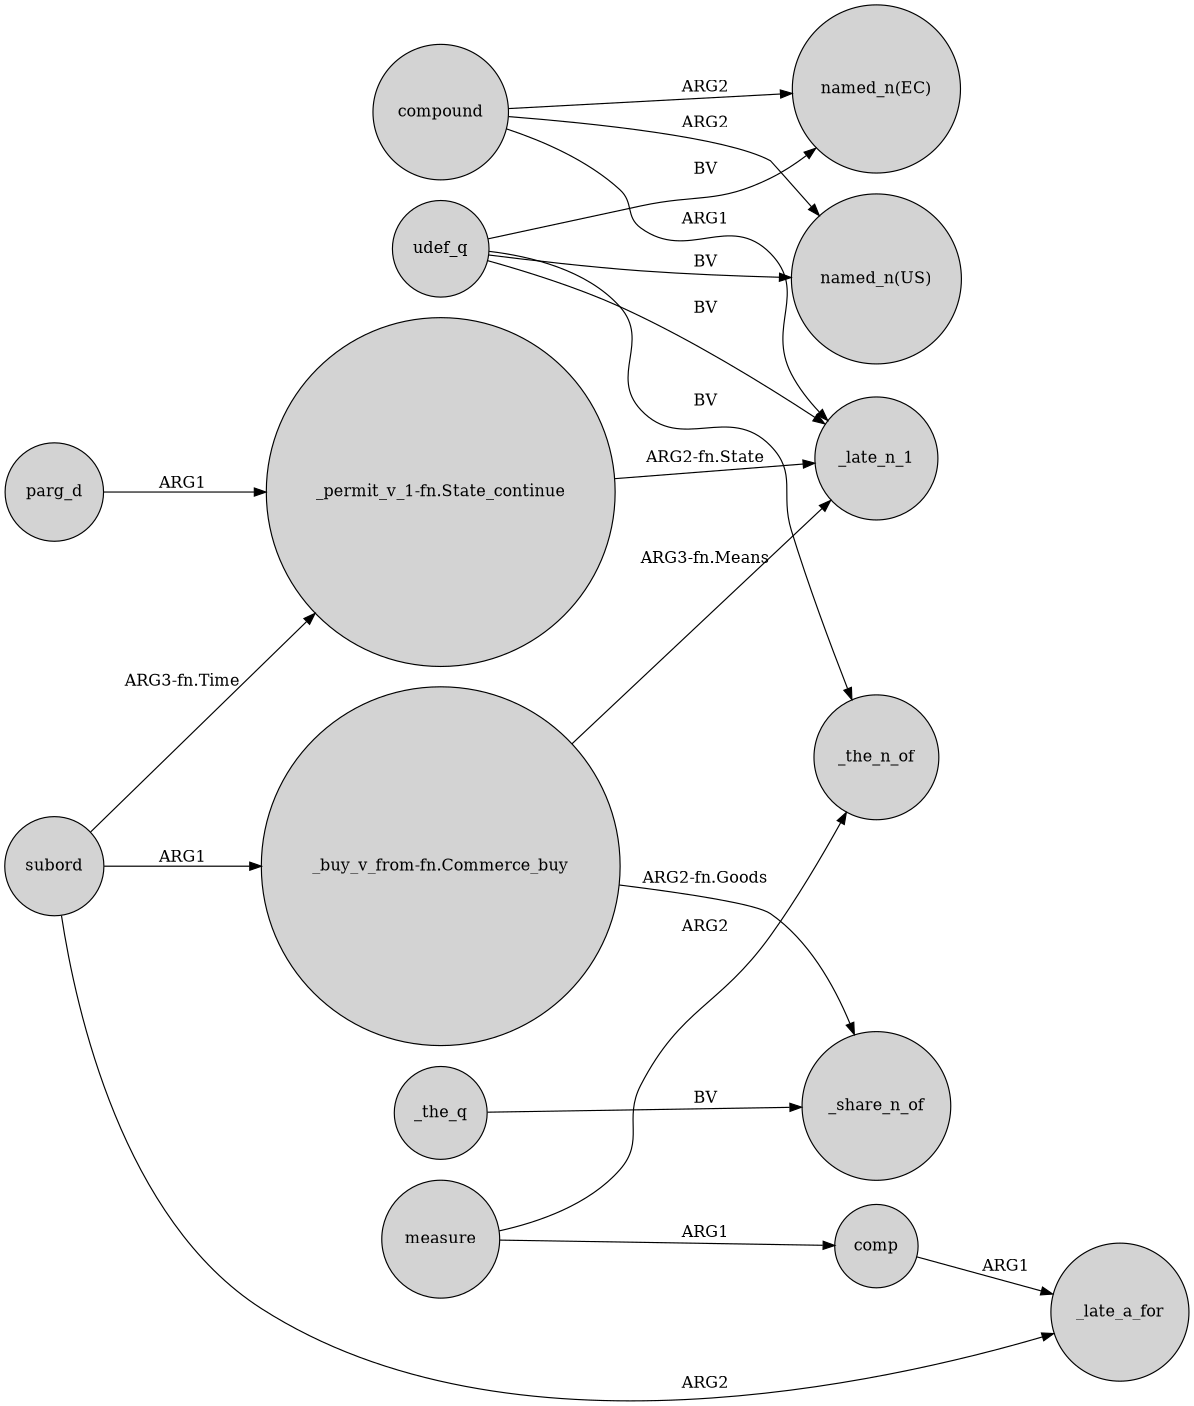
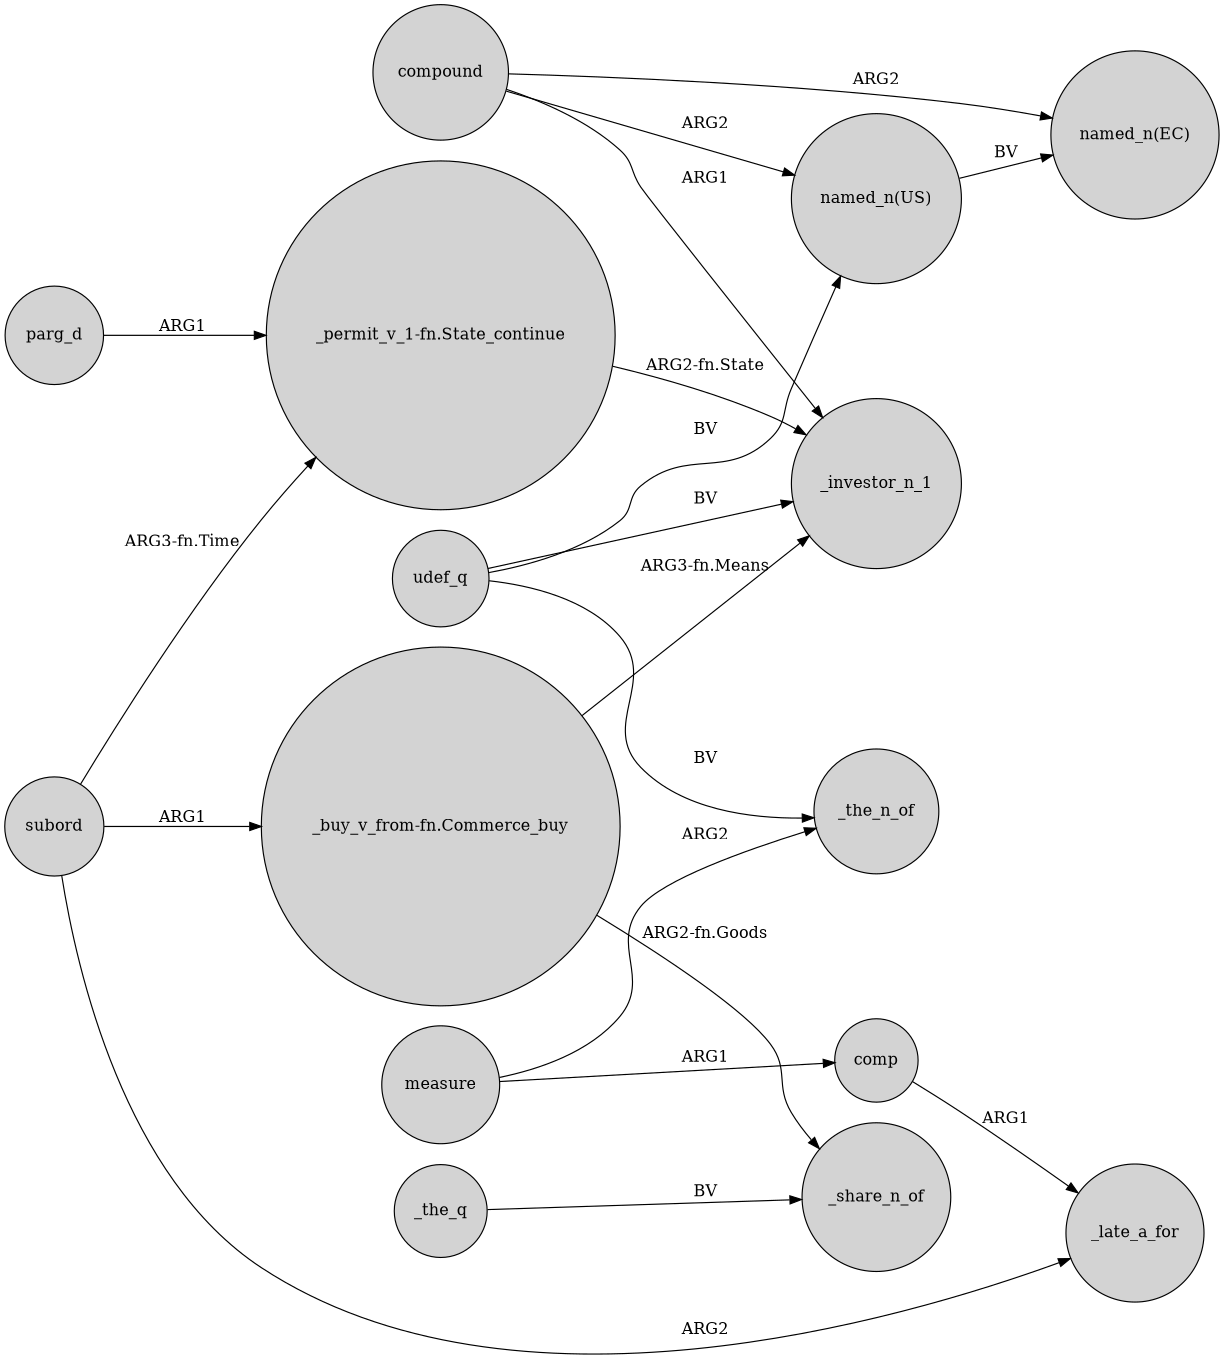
(650, 204) -> (1000, 168)
(876, 459) -> (876, 484)
